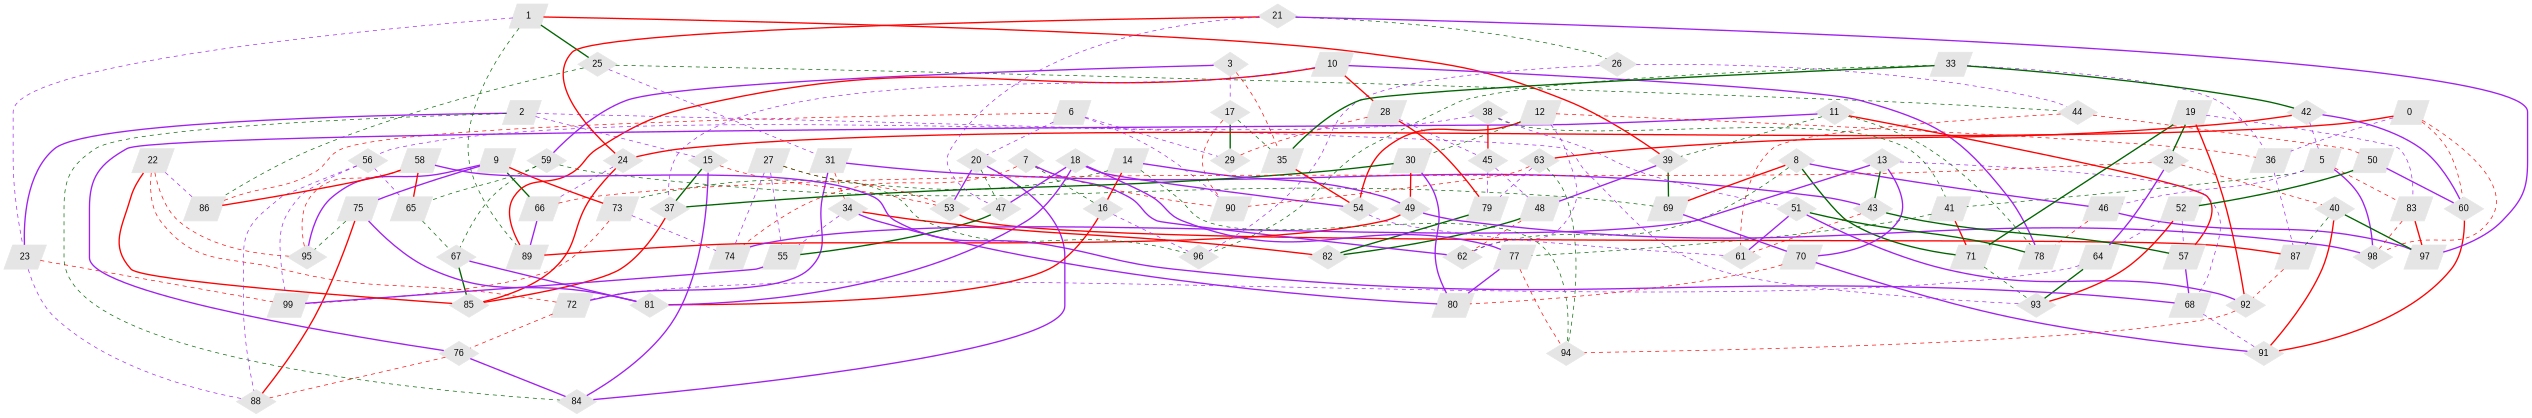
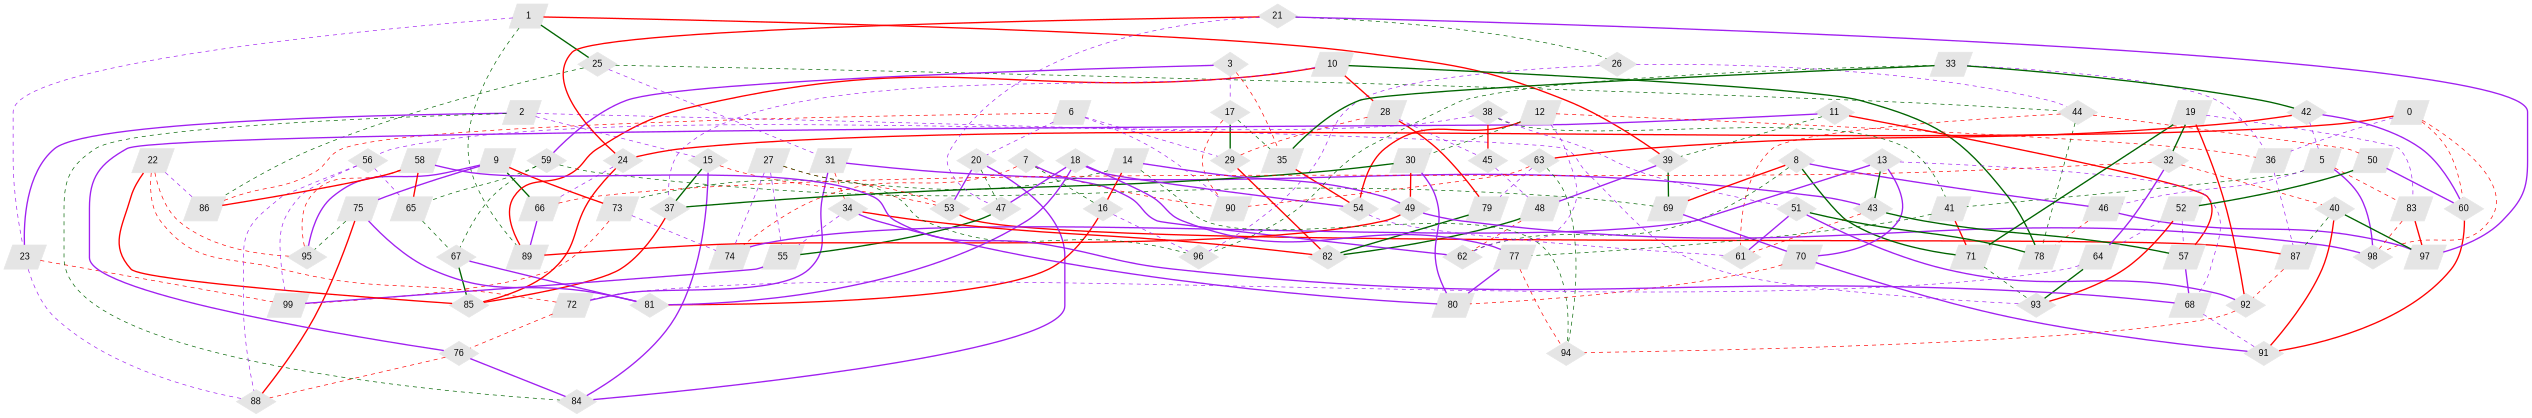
(1723, 86) -> (1723, 86)
(1941, 157) -> (2059, 184)
(1488, 185) -> none
none -> (1279, 209)
